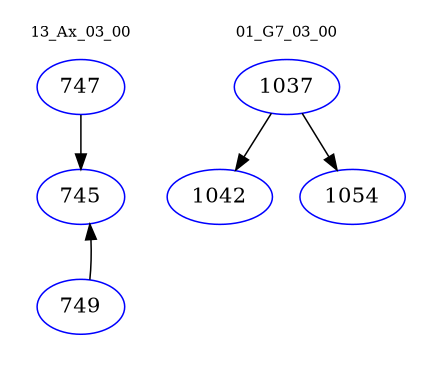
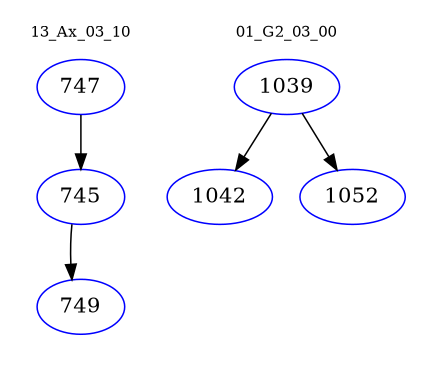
(81, 33) -> (81, 33)
(287, 33) -> (287, 33)
(287, 87) -> (287, 87)
(353, 197) -> (353, 197)
(91, 260) -> (71, 244)
